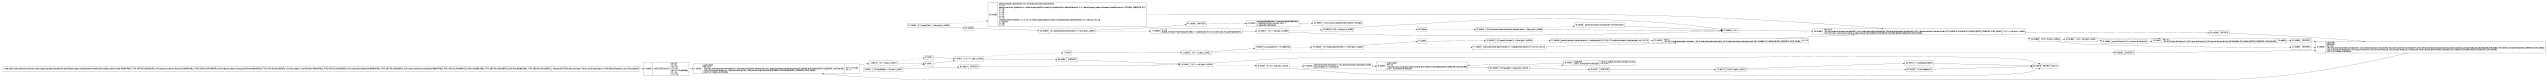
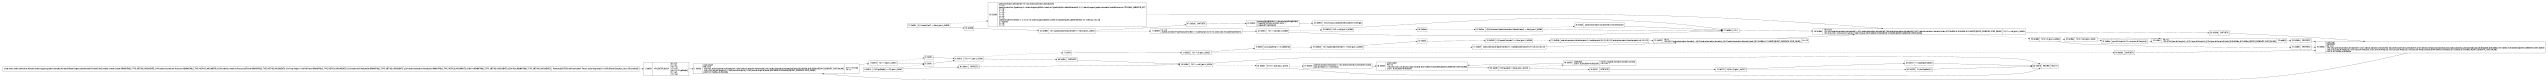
(661, 69) -> (661, 69)
